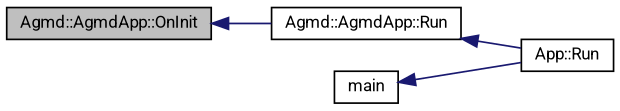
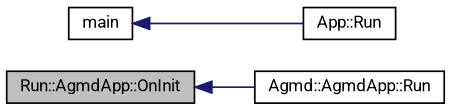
(109, 23) -> (101, 87)
(499, 45) -> none
